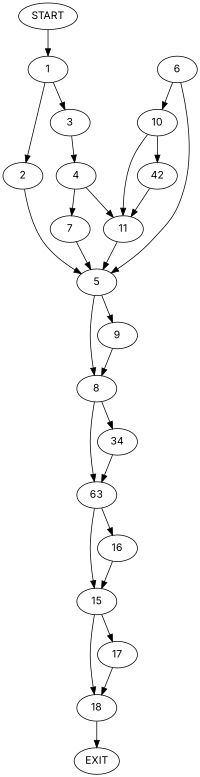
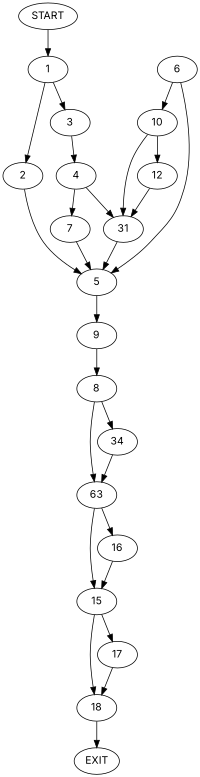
(157, 176) -> (157, 176)
(123, 229) -> (123, 229)
(90, 332) -> none
